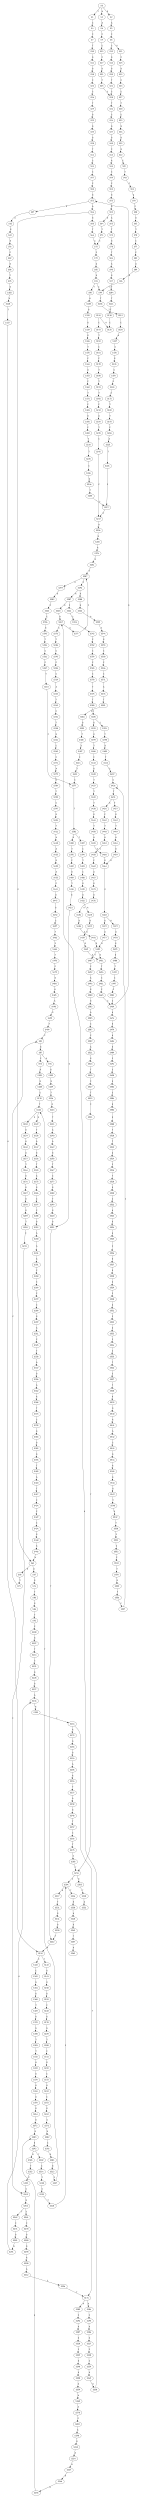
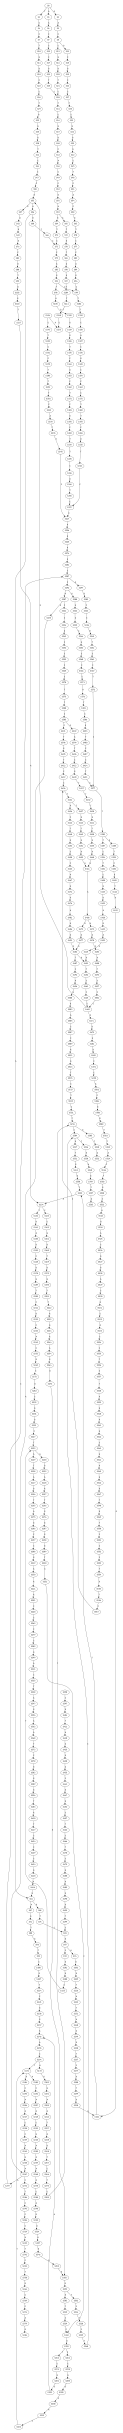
(56, 791) -> none
